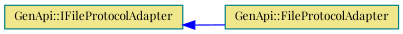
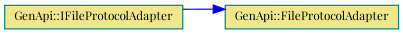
(210, 25) -> (198, 9)
